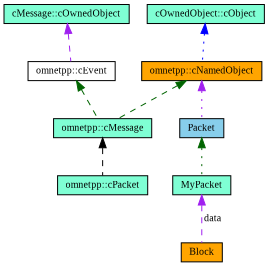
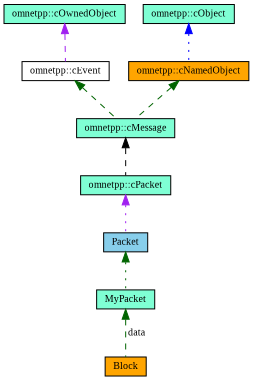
(67, 14) -> (65, 14)
(206, 14) -> (189, 14)
(202, 105) -> (126, 219)
(202, 224) -> (126, 338)
